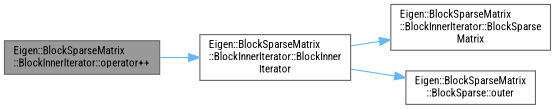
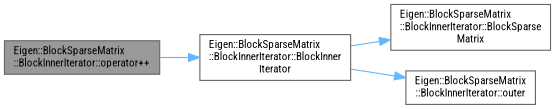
(471, 88) -> (471, 88)
